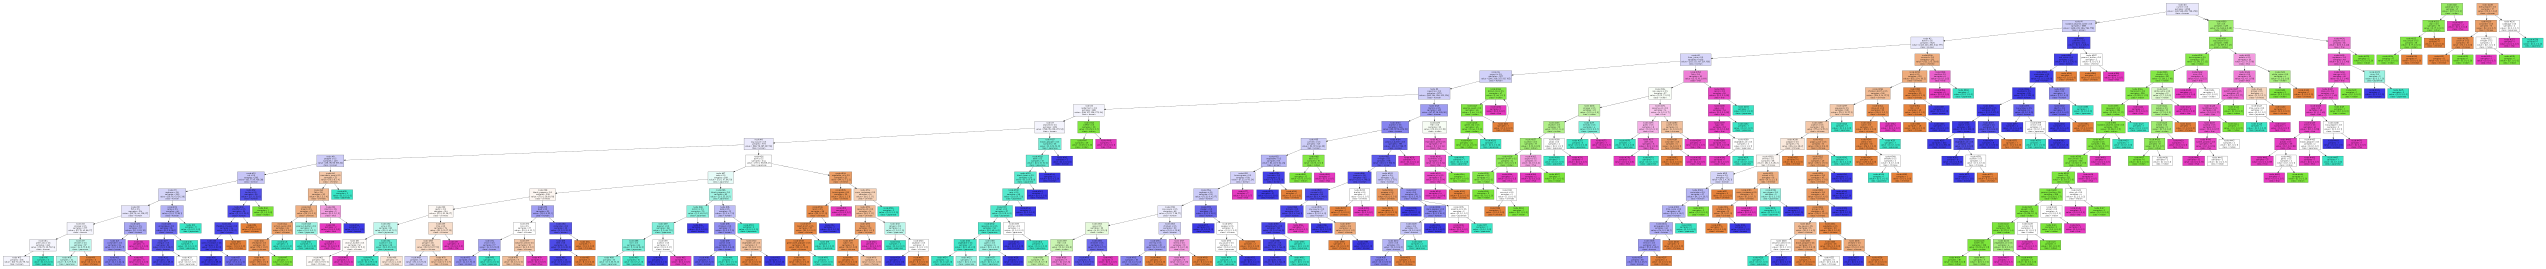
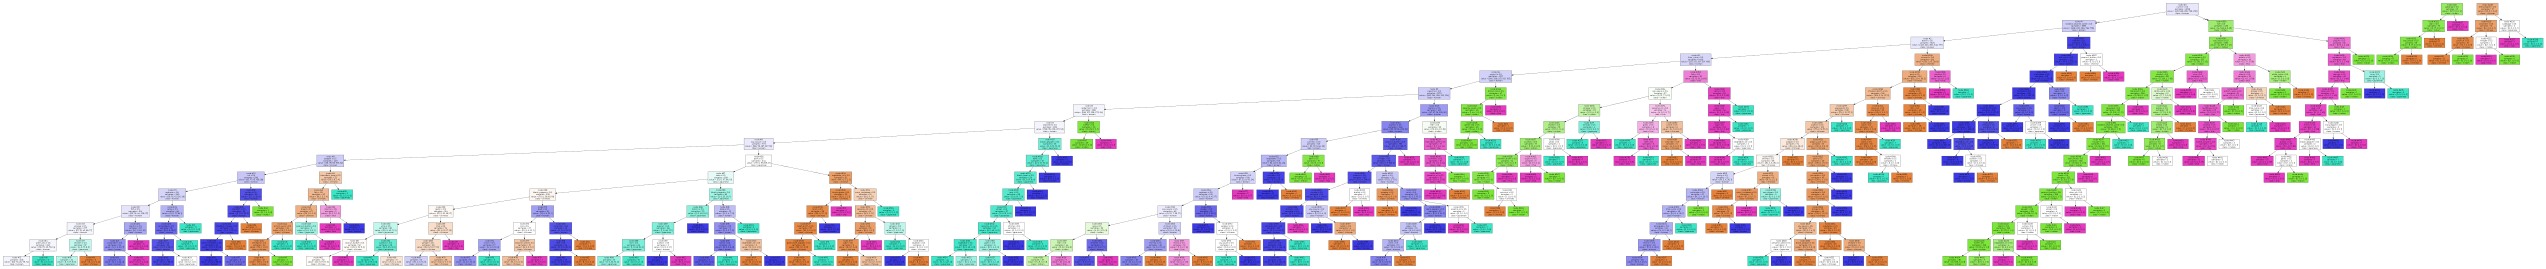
(1508, 111) -> (1496, 84)
